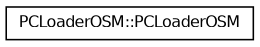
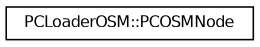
(130, 23) -> (130, 23)
